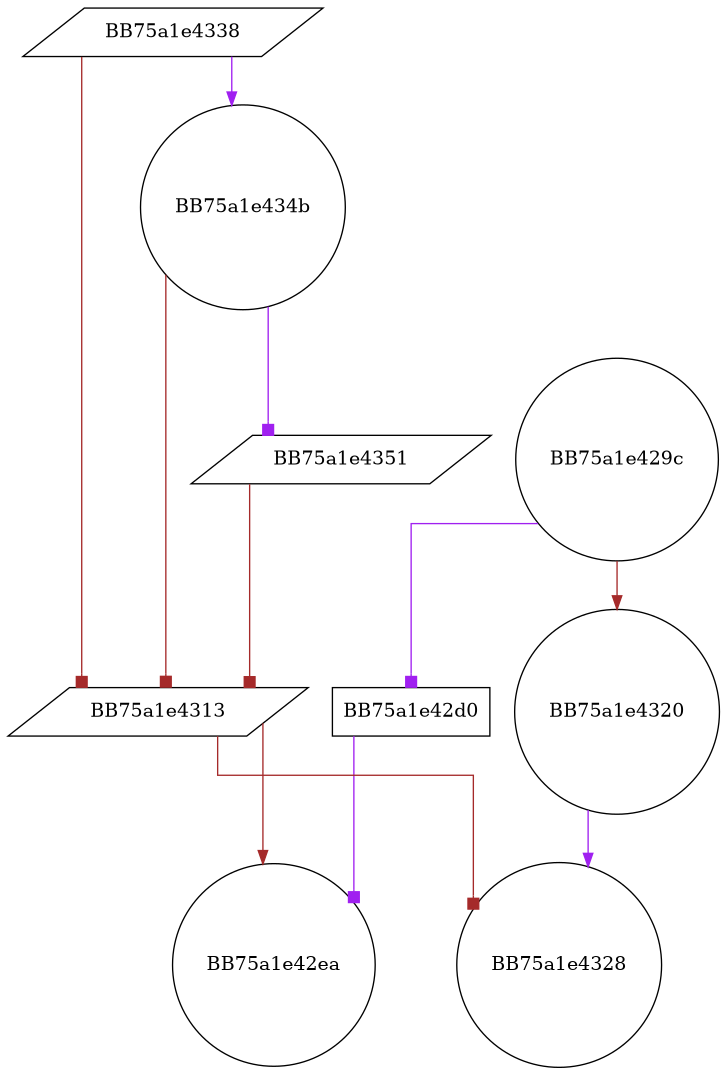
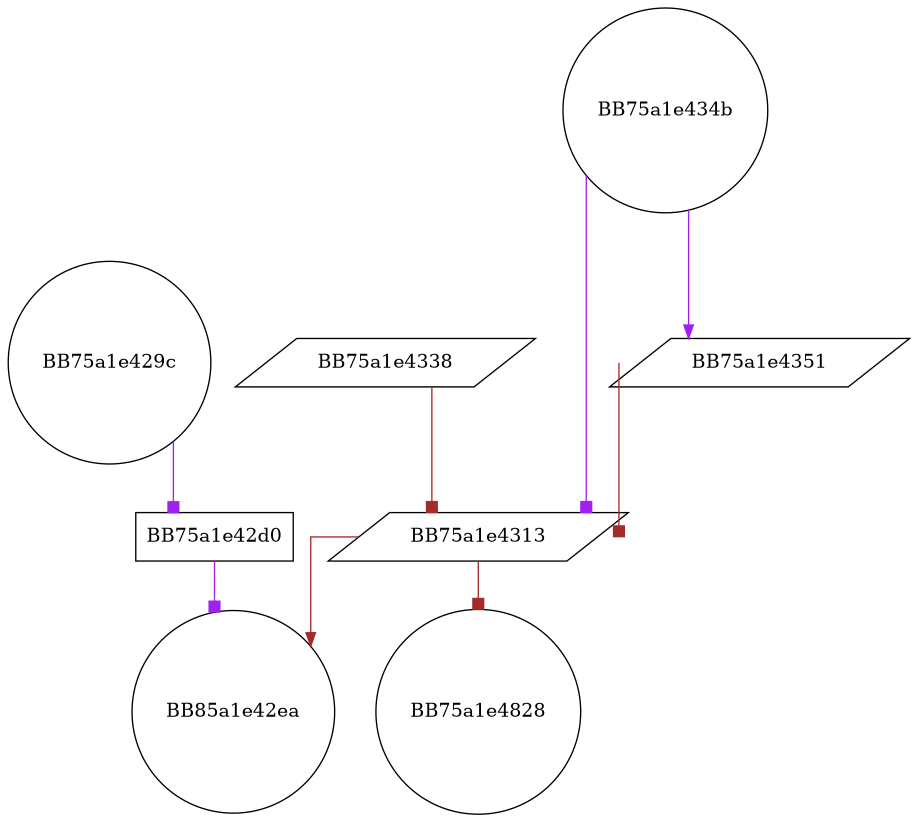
(232, 74) -> none
(268, 364) -> (689, 268)
(166, 474) -> (586, 337)
(617, 712) -> none
(274, 965) -> (233, 712)
(559, 965) -> (478, 712)
